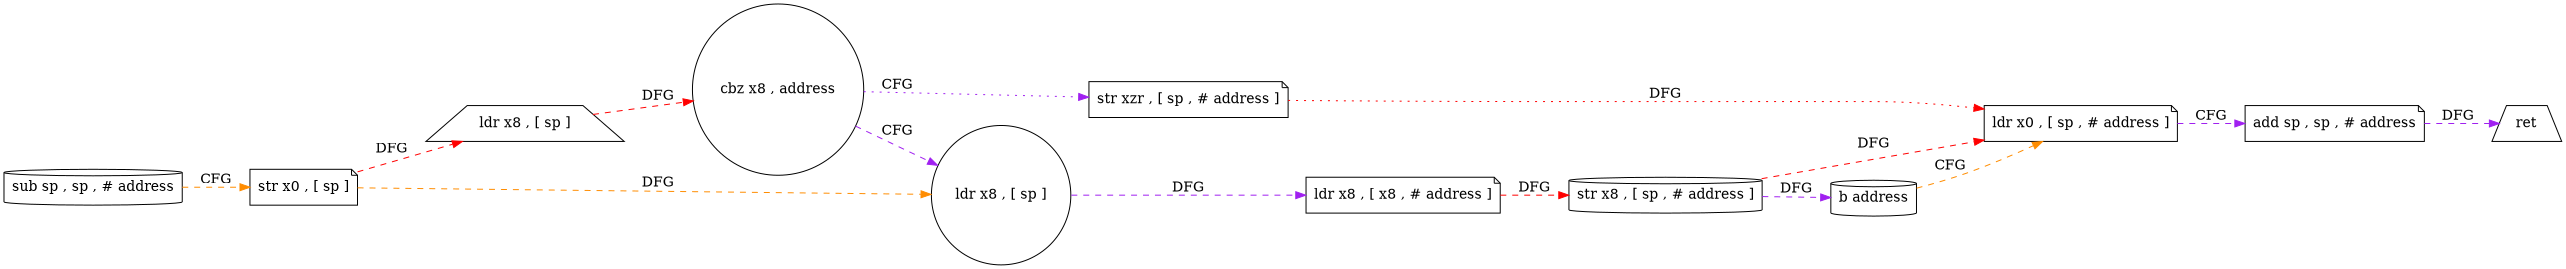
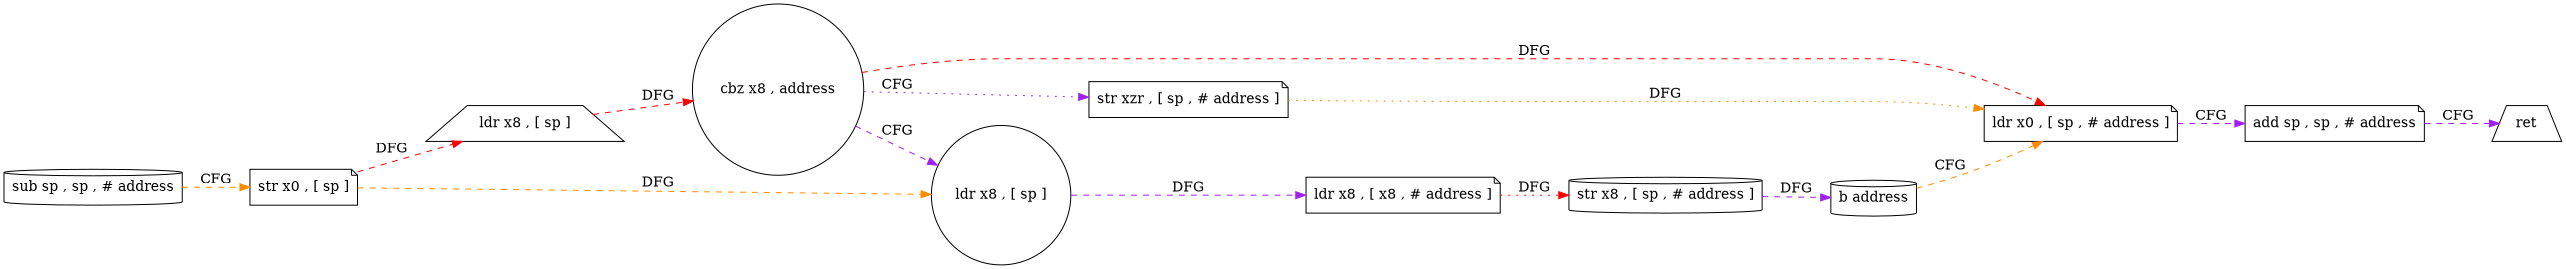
(1631, 102) -> (1631, 102)
(2458, 116) -> (2458, 116)
(1868, 160) -> (1452, 59)
(1530, 195) -> (1530, 195)
